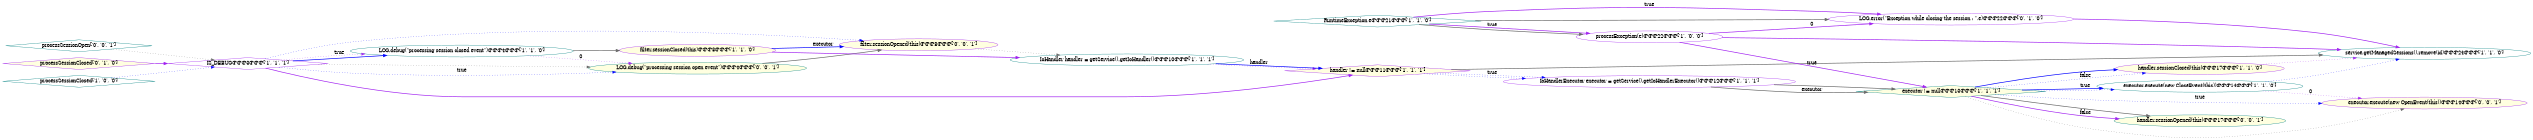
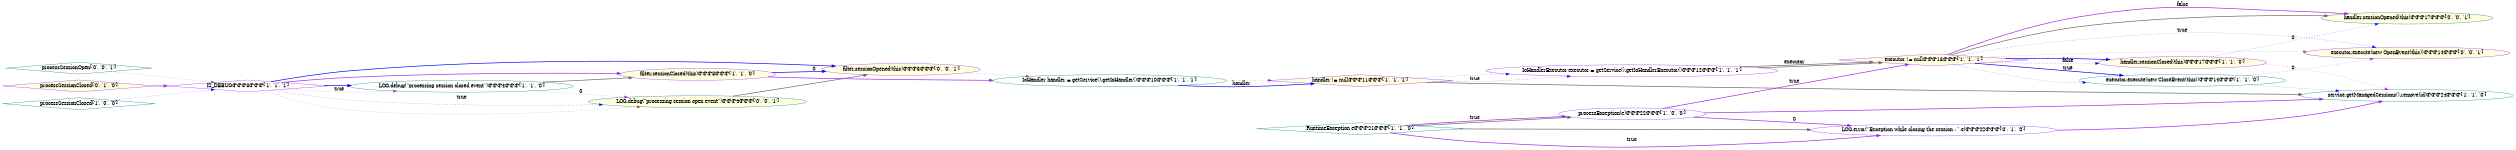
(561, 31) -> (551, 62)
none -> (2293, 41)
(823, 45) -> (814, 69)
(1951, 92) -> (1933, 60)
(807, 97) -> (449, 74)
